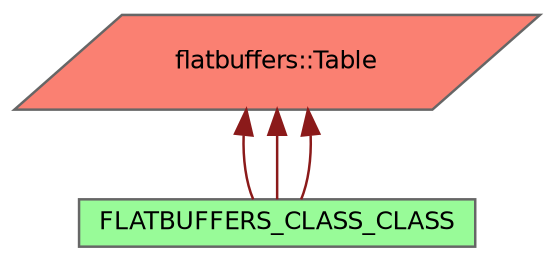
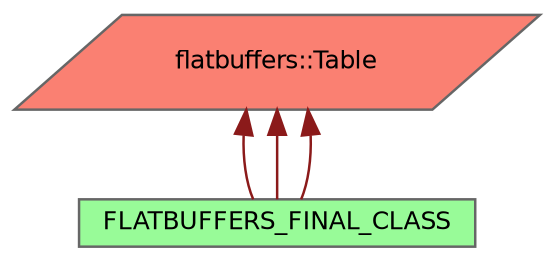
(277, 223) -> (277, 223)
